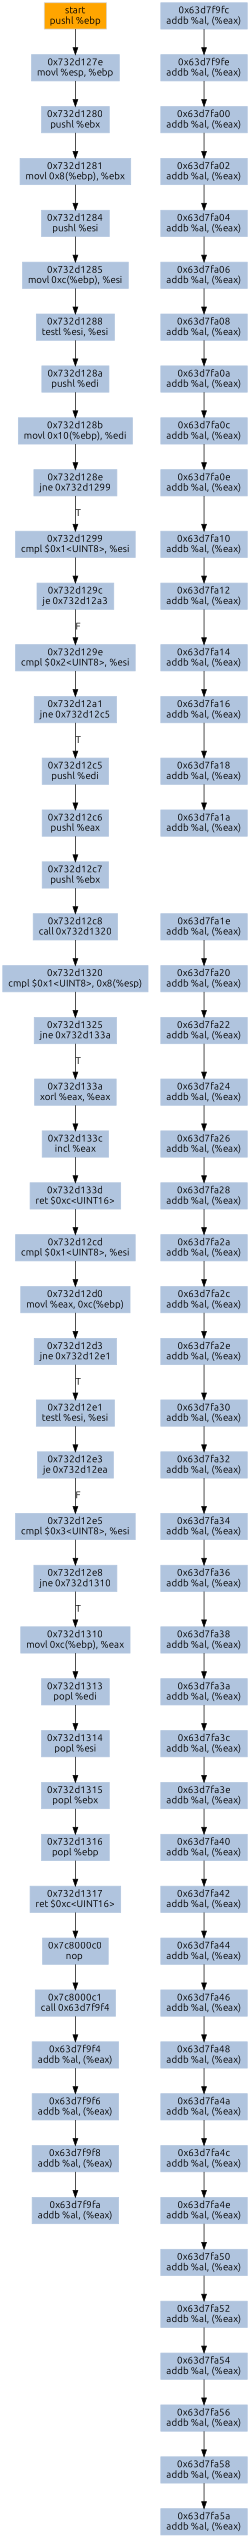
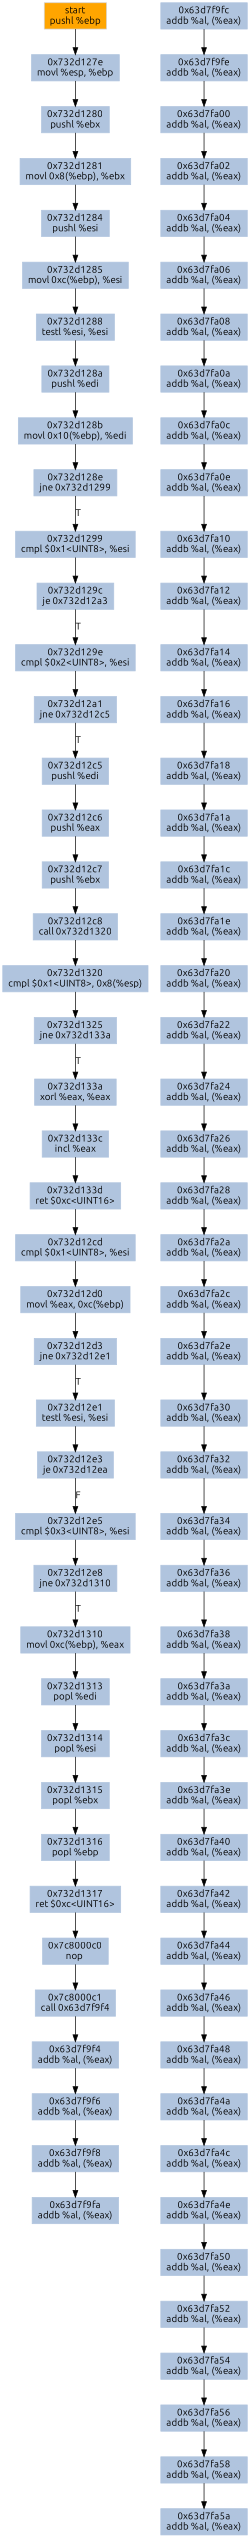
(78, 627) -> (78, 627)
none -> (204, 875)
